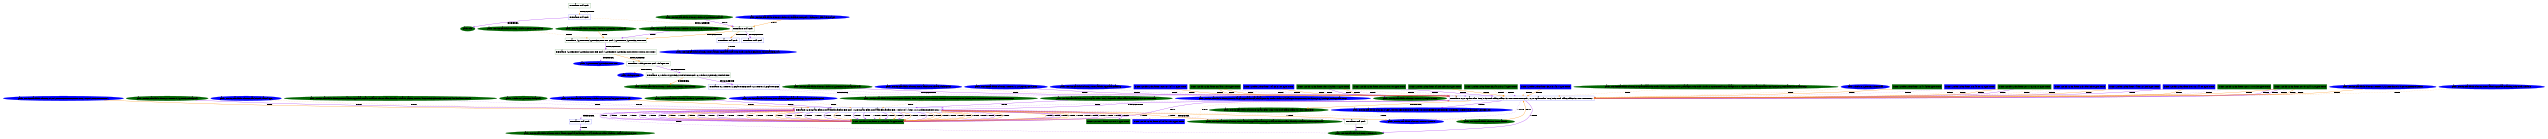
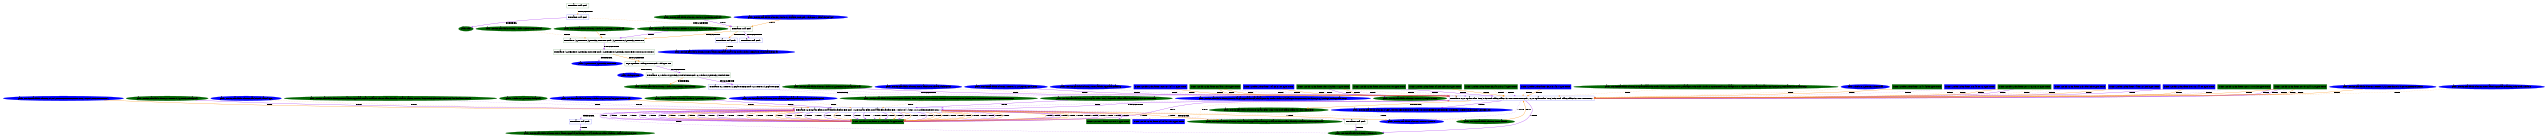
(648, 64) -> (648, 64)
